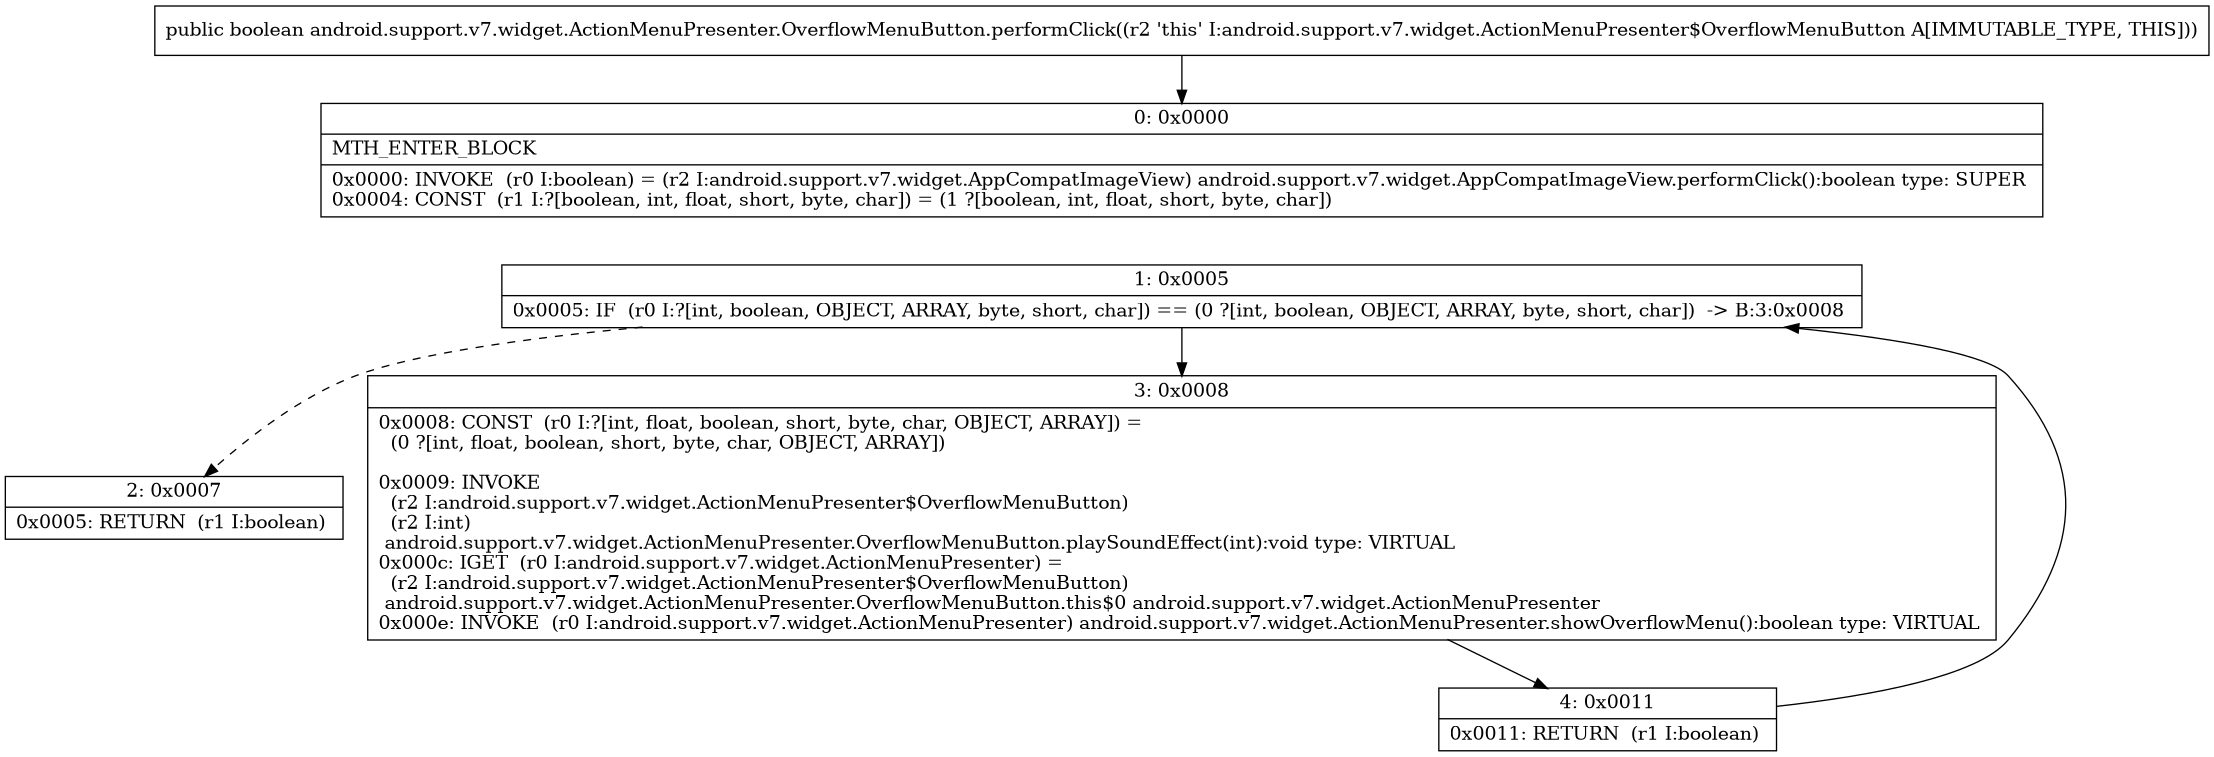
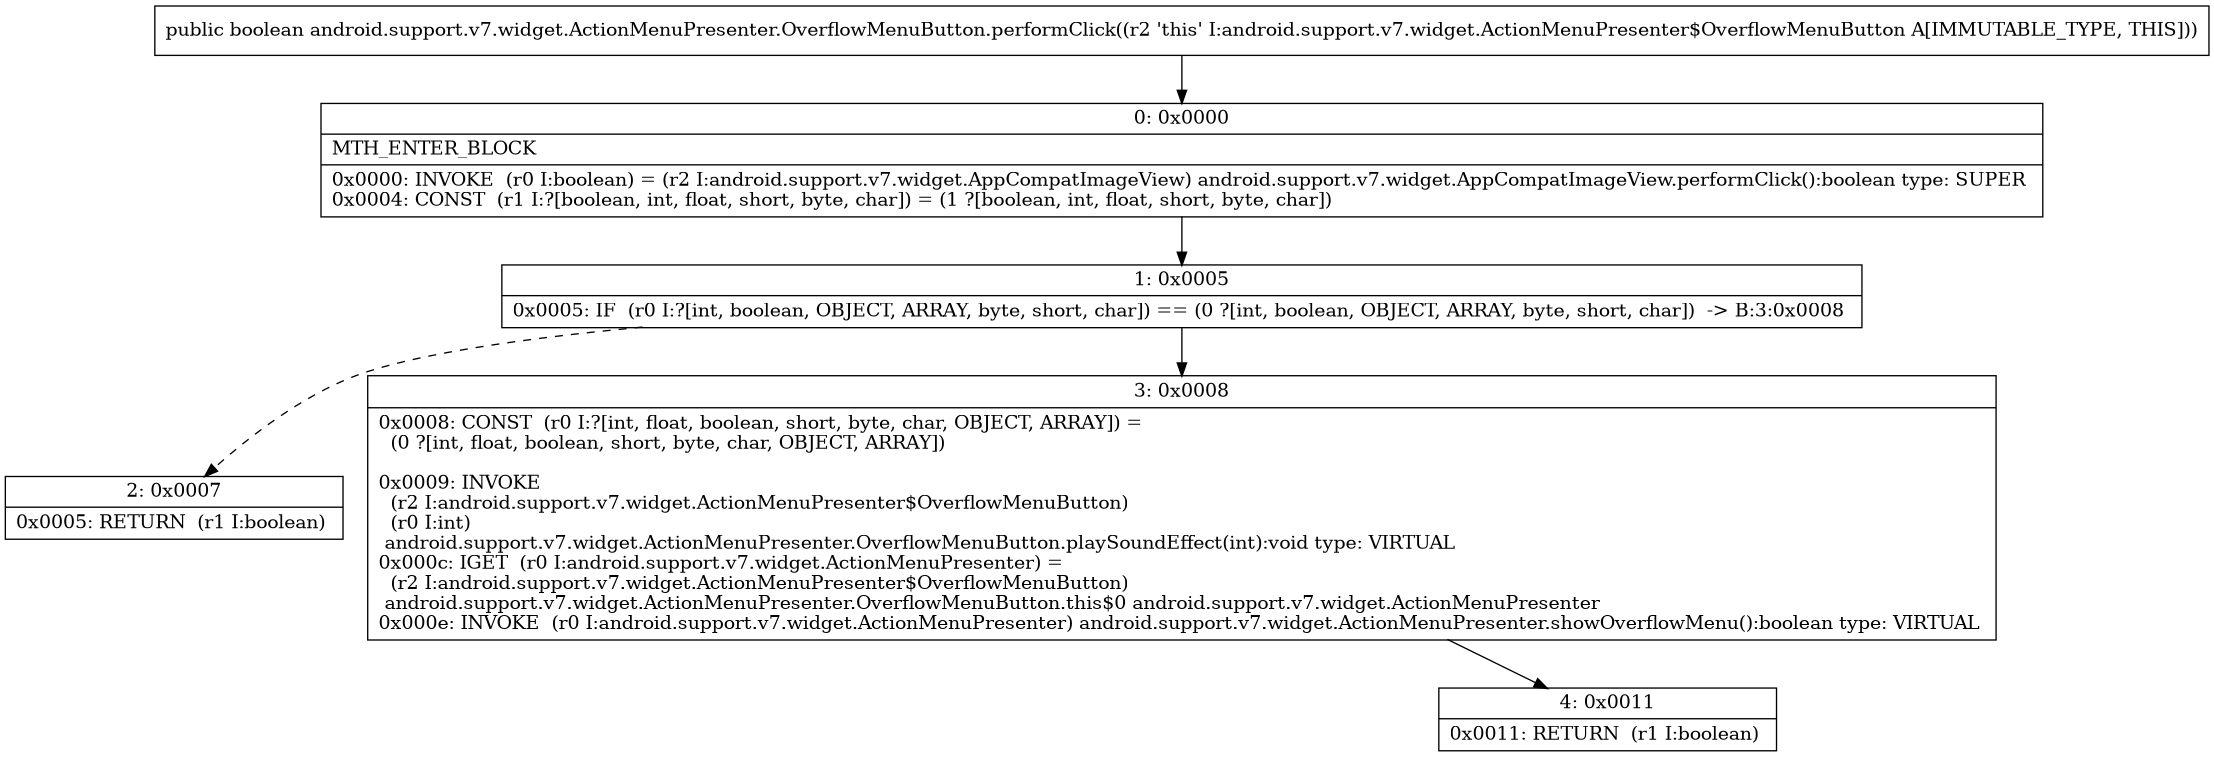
(2064, 521) -> (1182, 234)
(425, 523) -> (425, 523)
